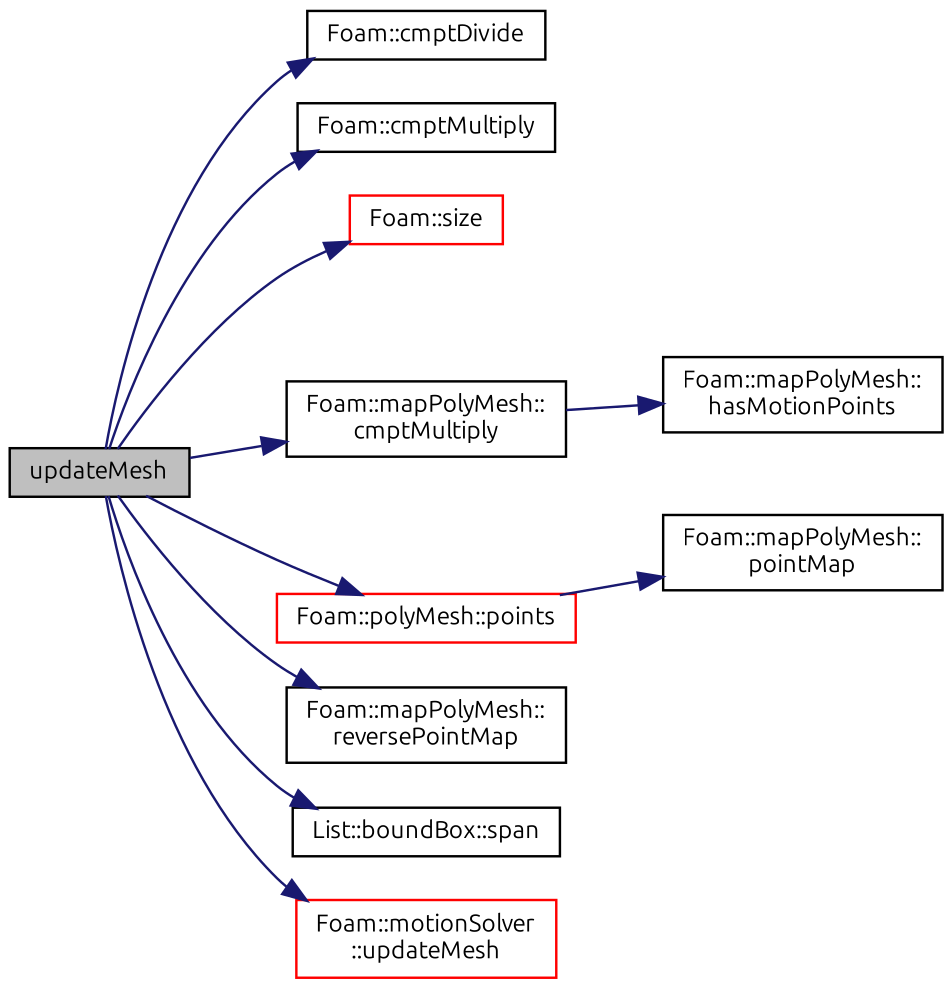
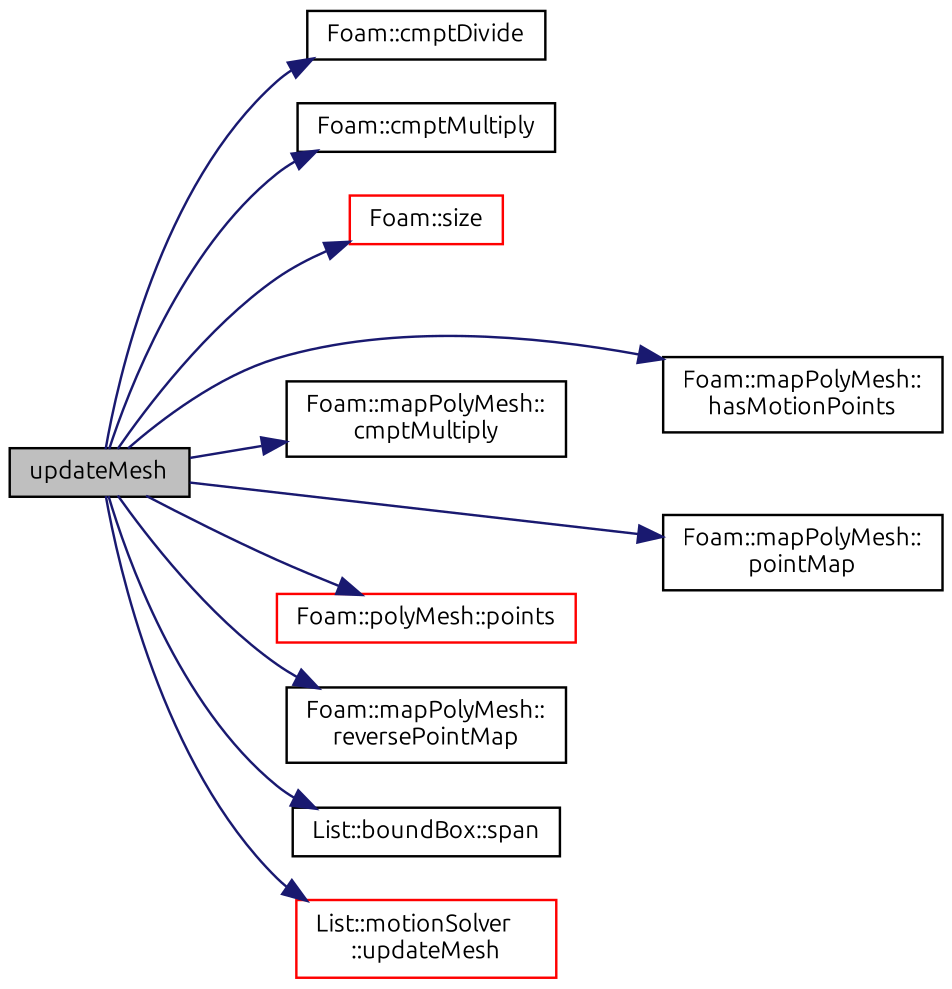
(602, 408) -> (370, 340)
(599, 588) -> (414, 508)
(426, 939) -> (426, 939)
